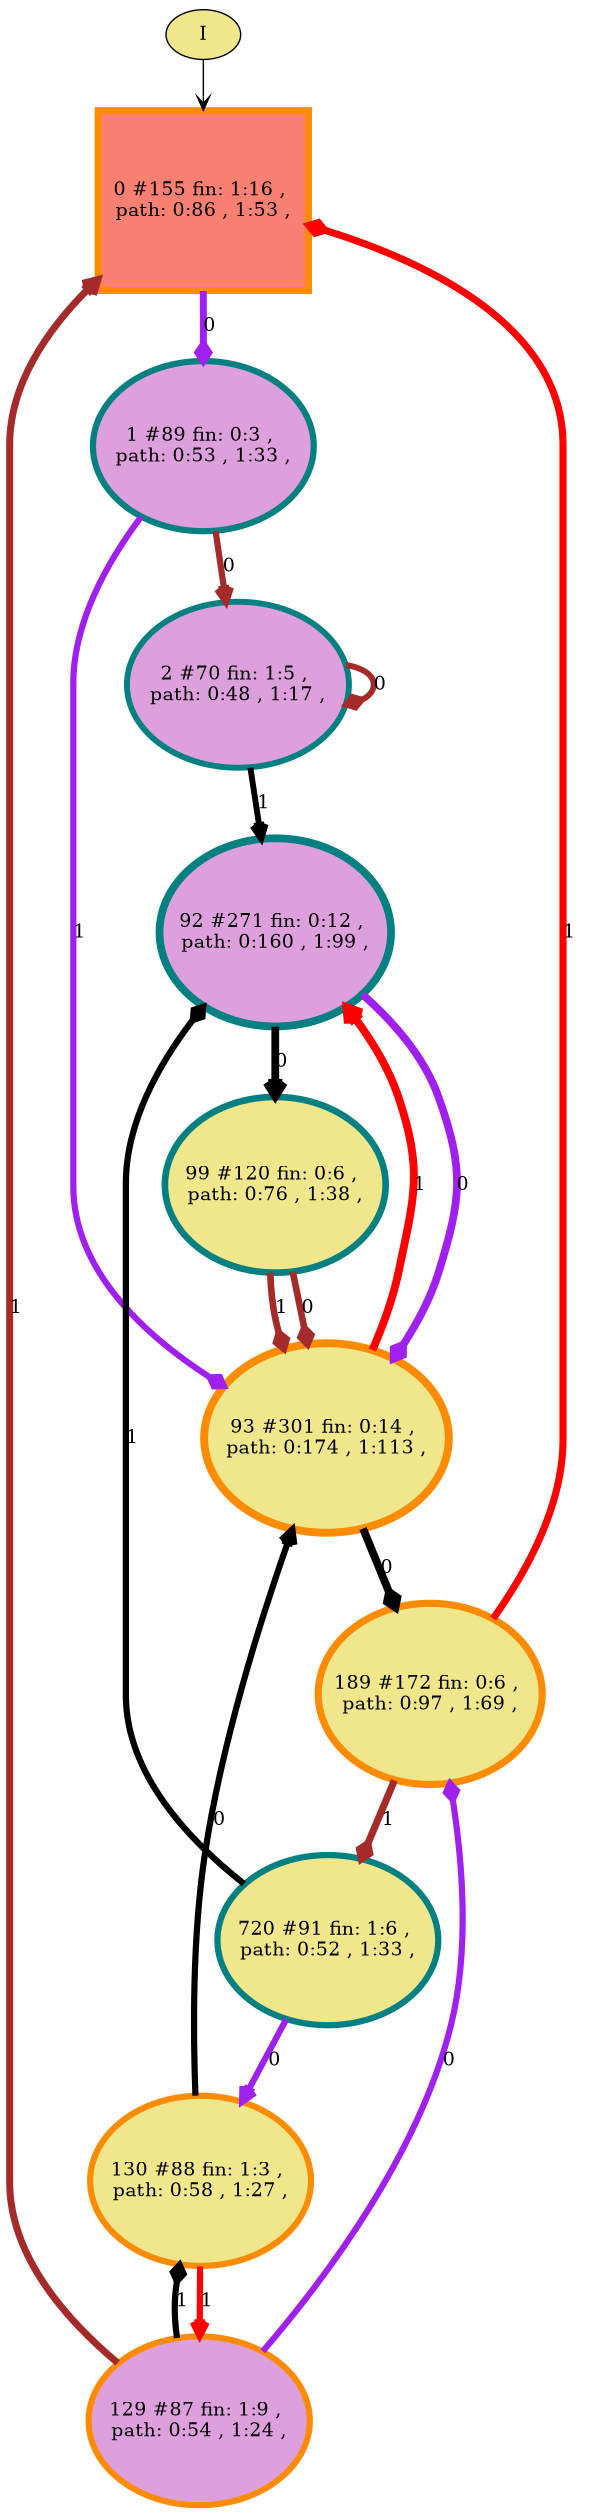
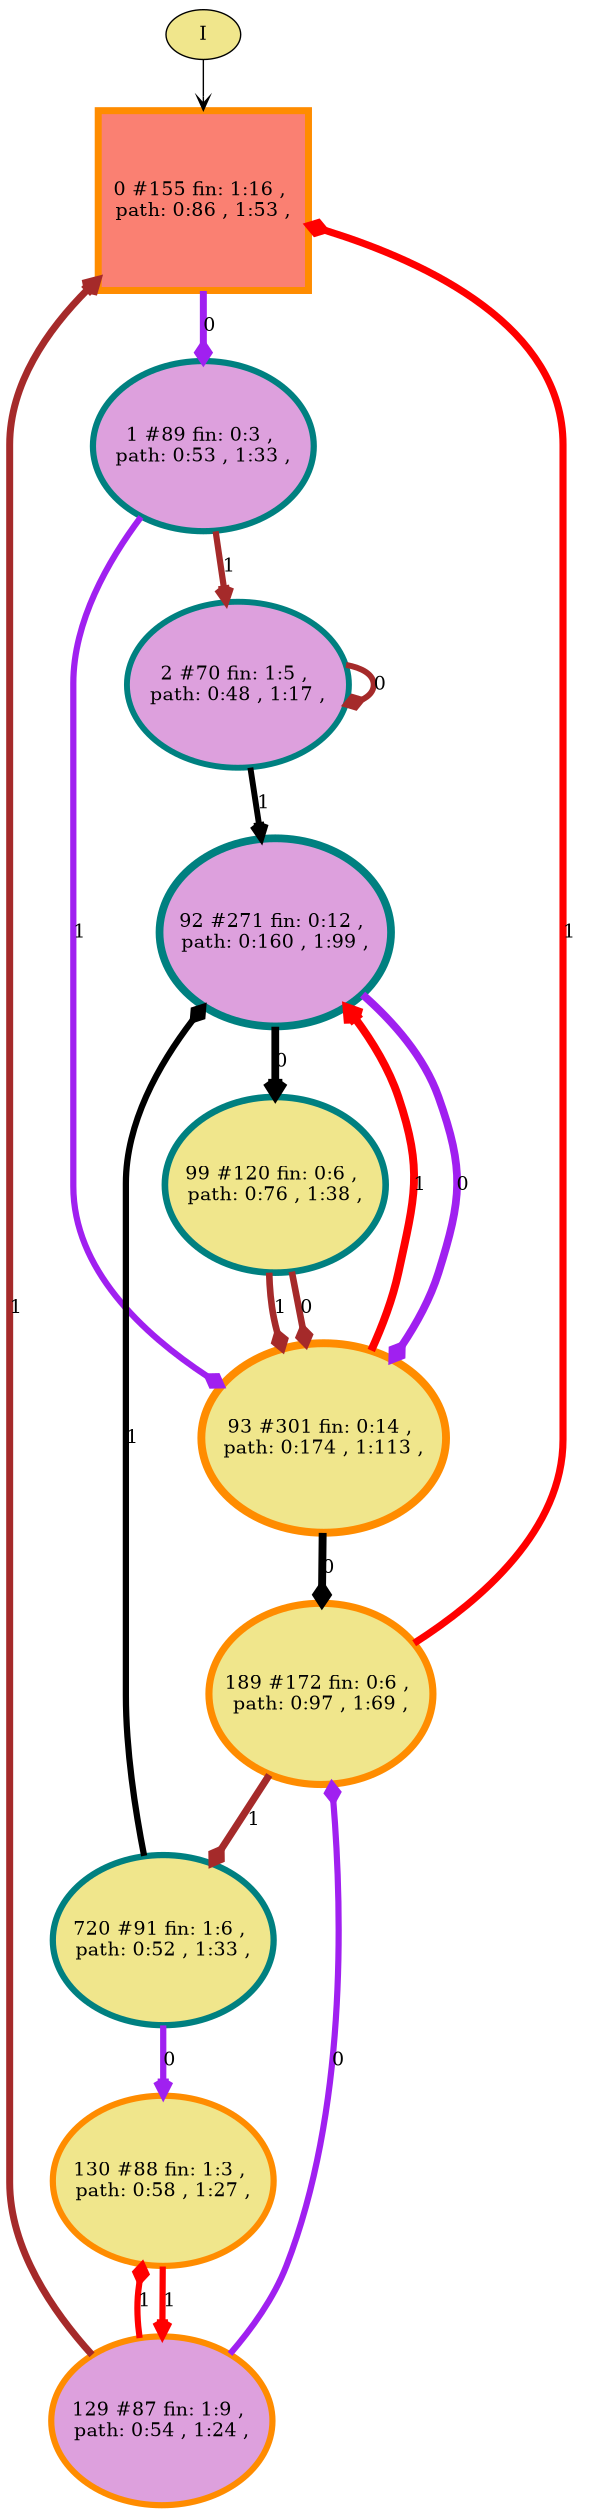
(232, 566) -> (232, 566)
(212, 1814) -> none
(175, 2310) -> (137, 2310)
